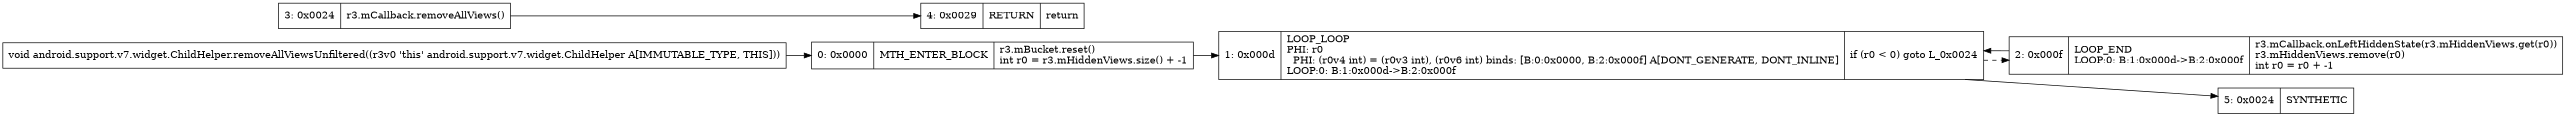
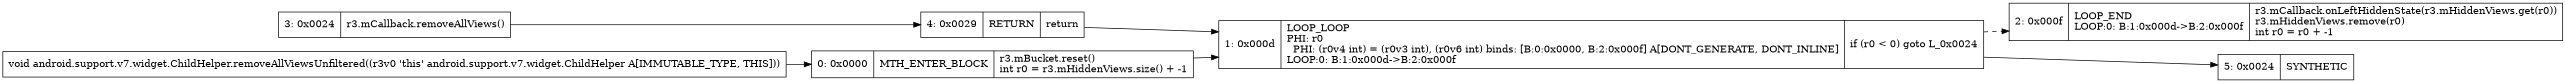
(2000, 51) -> (1148, 30)
